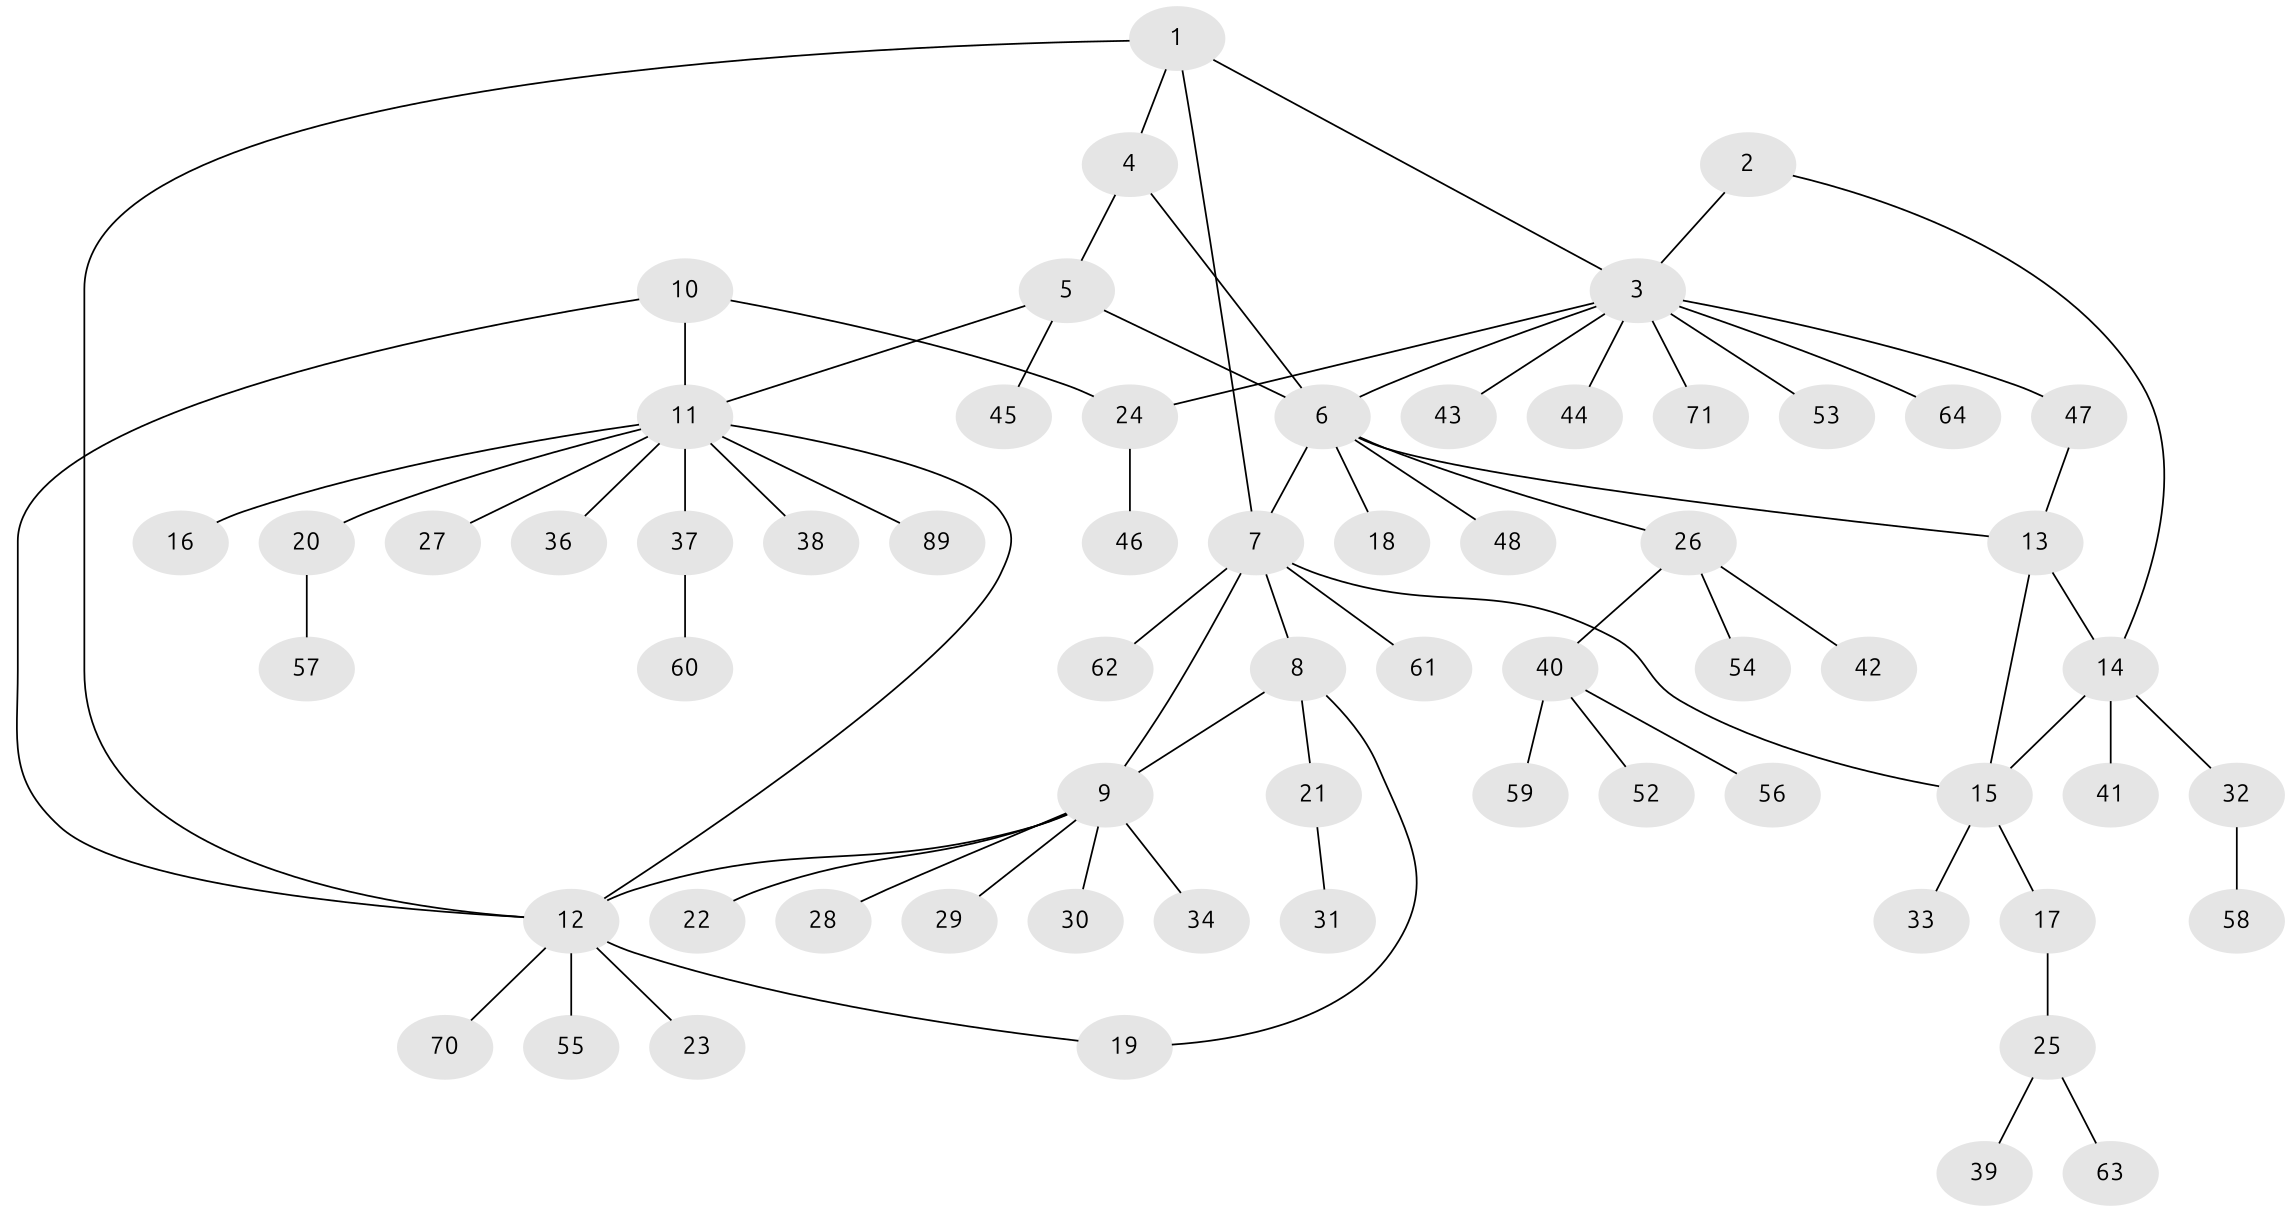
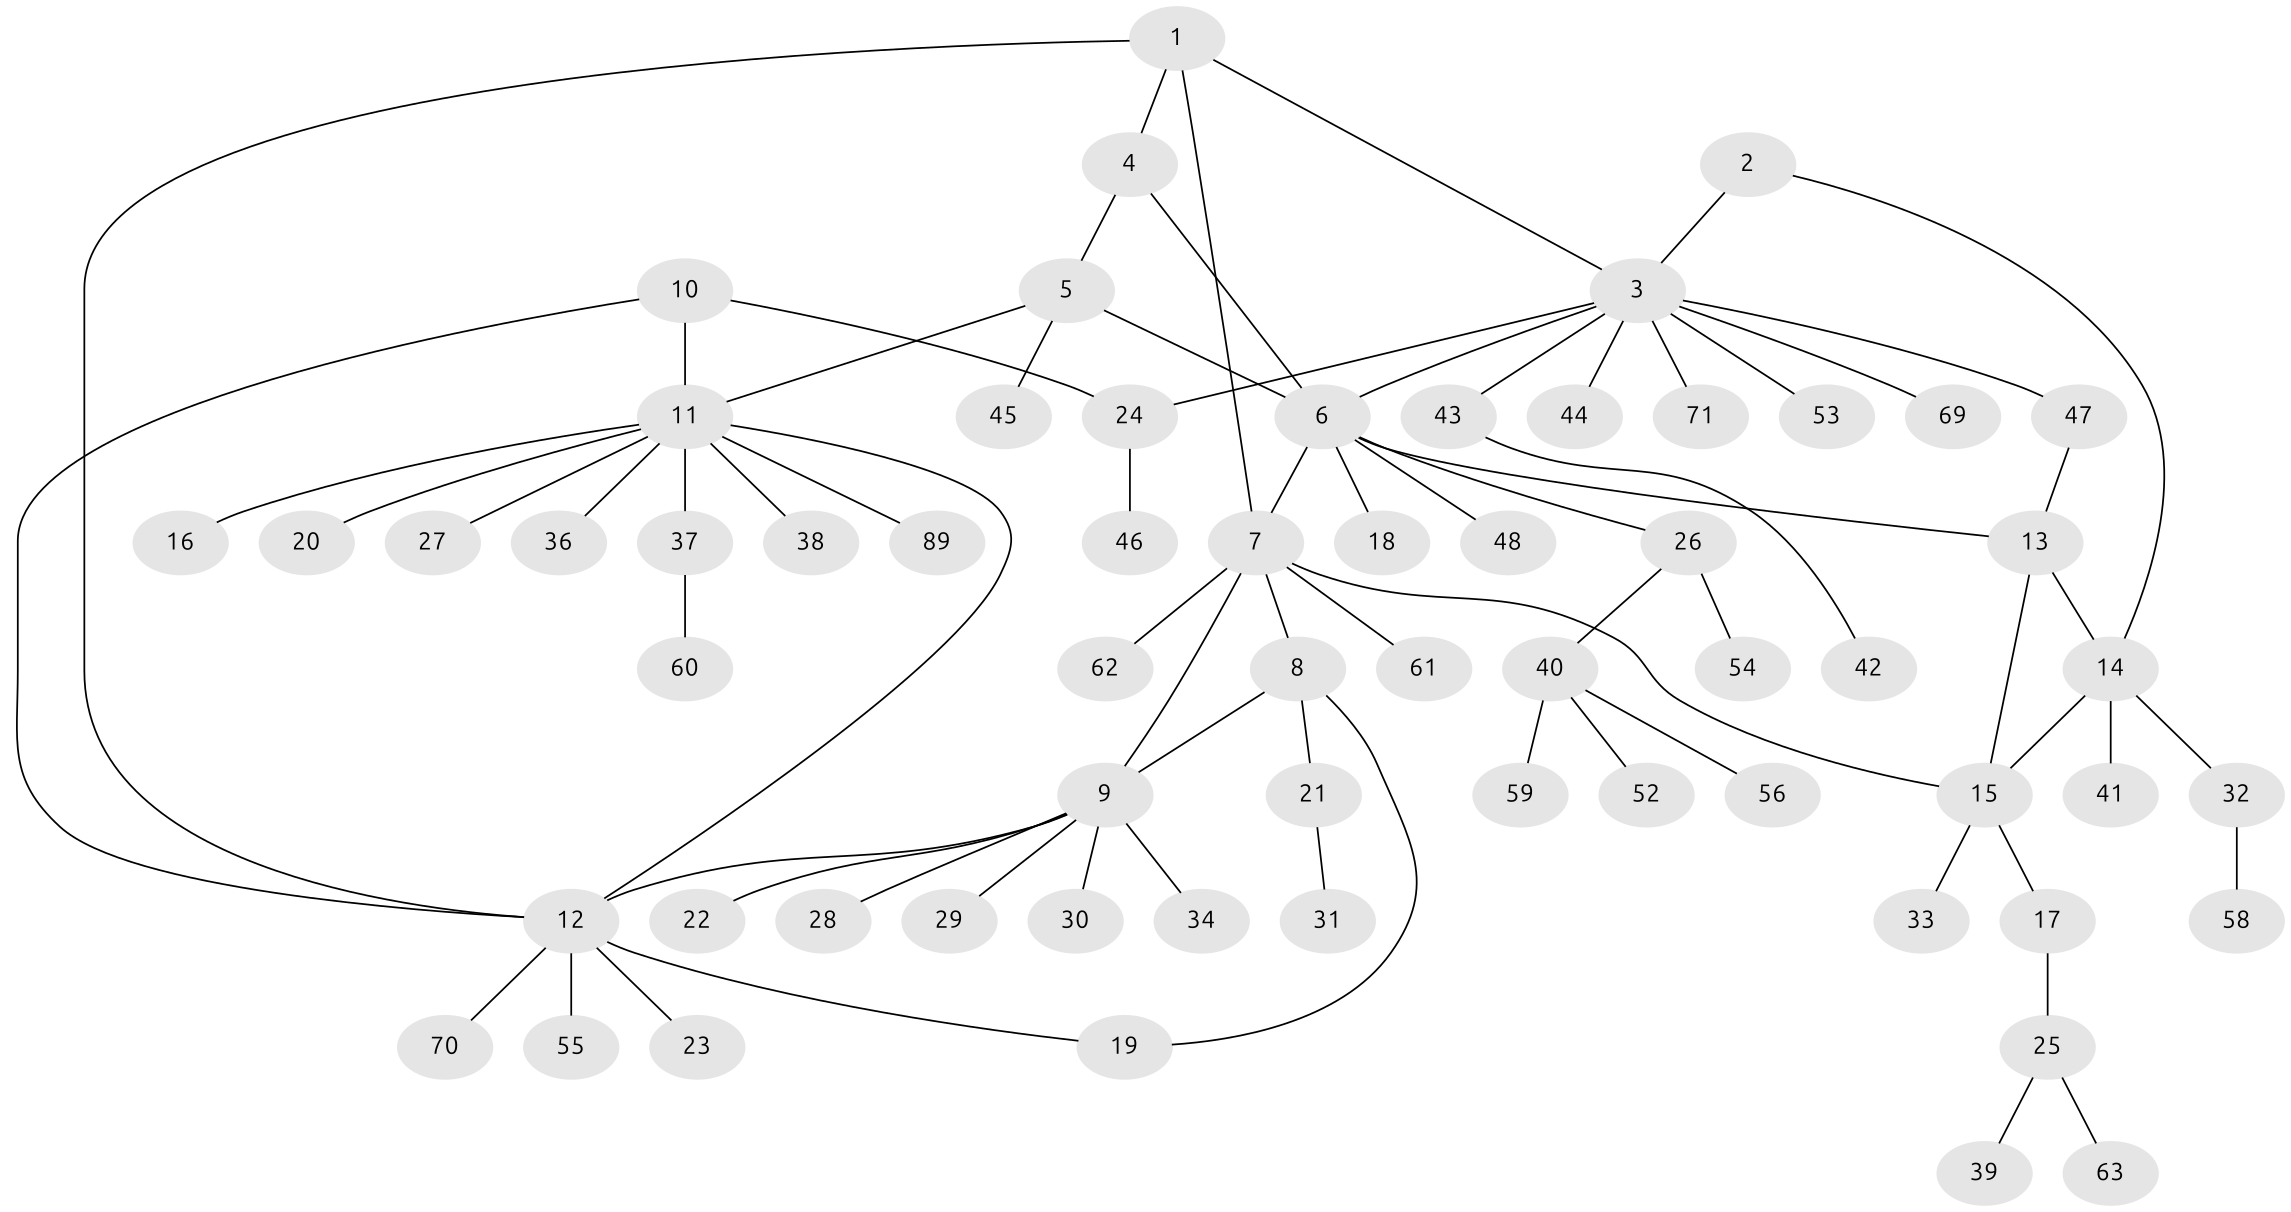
(1953, 417) -> (1953, 417)
(1779, 606) -> (1701, 485)
(307, 669) -> none
